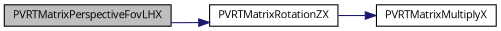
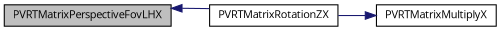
(185, 23) -> (196, 8)
